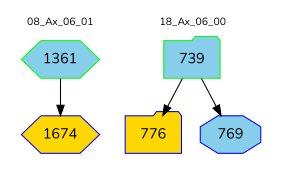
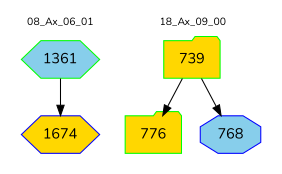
(193, 22) -> (193, 22)
(192, 59) -> (192, 59)
(153, 135) -> (153, 135)
(231, 135) -> (231, 135)
